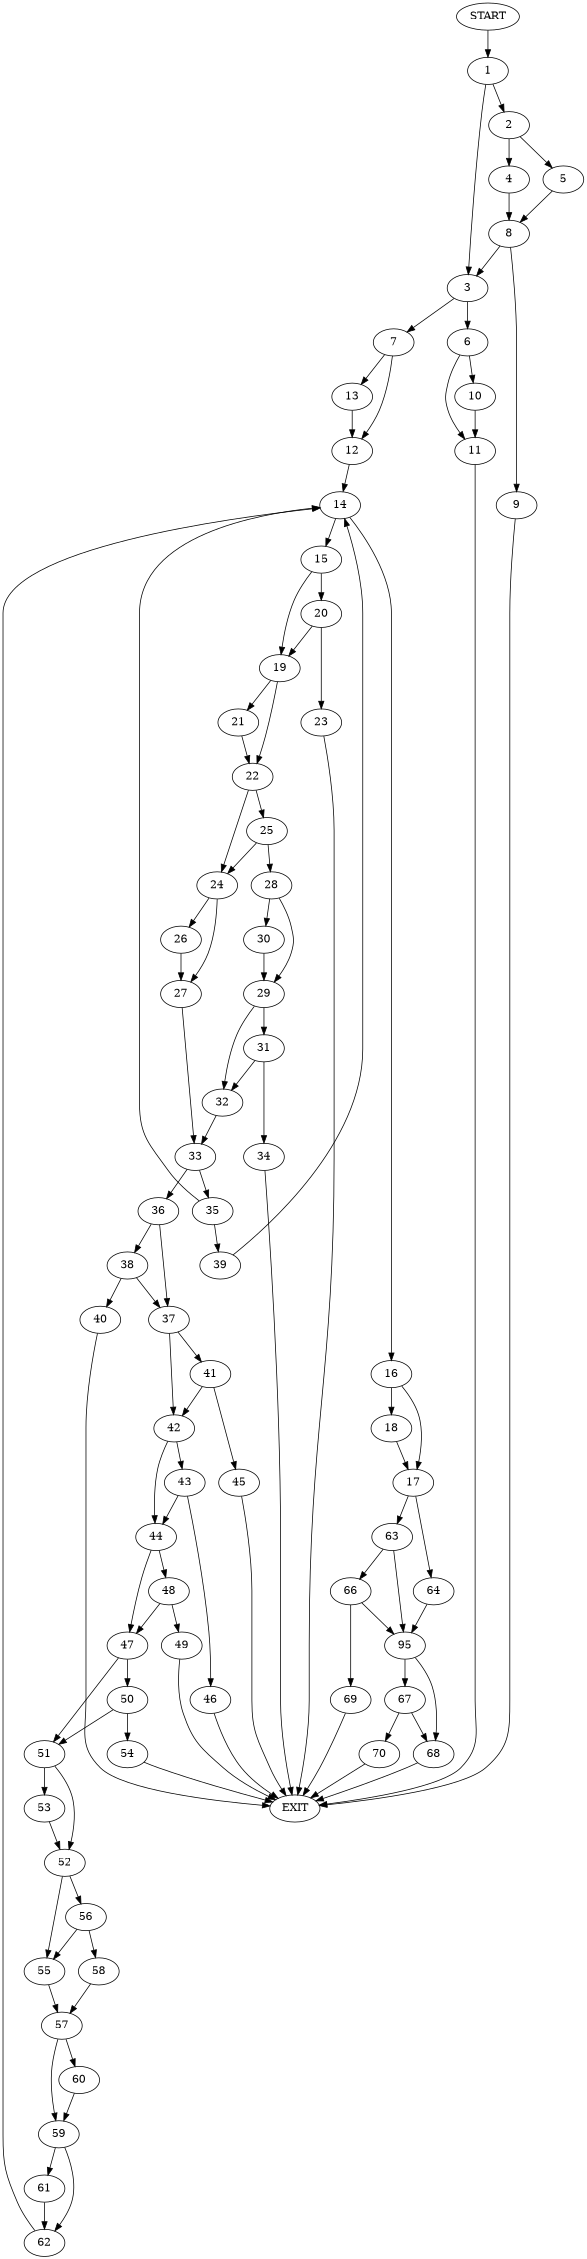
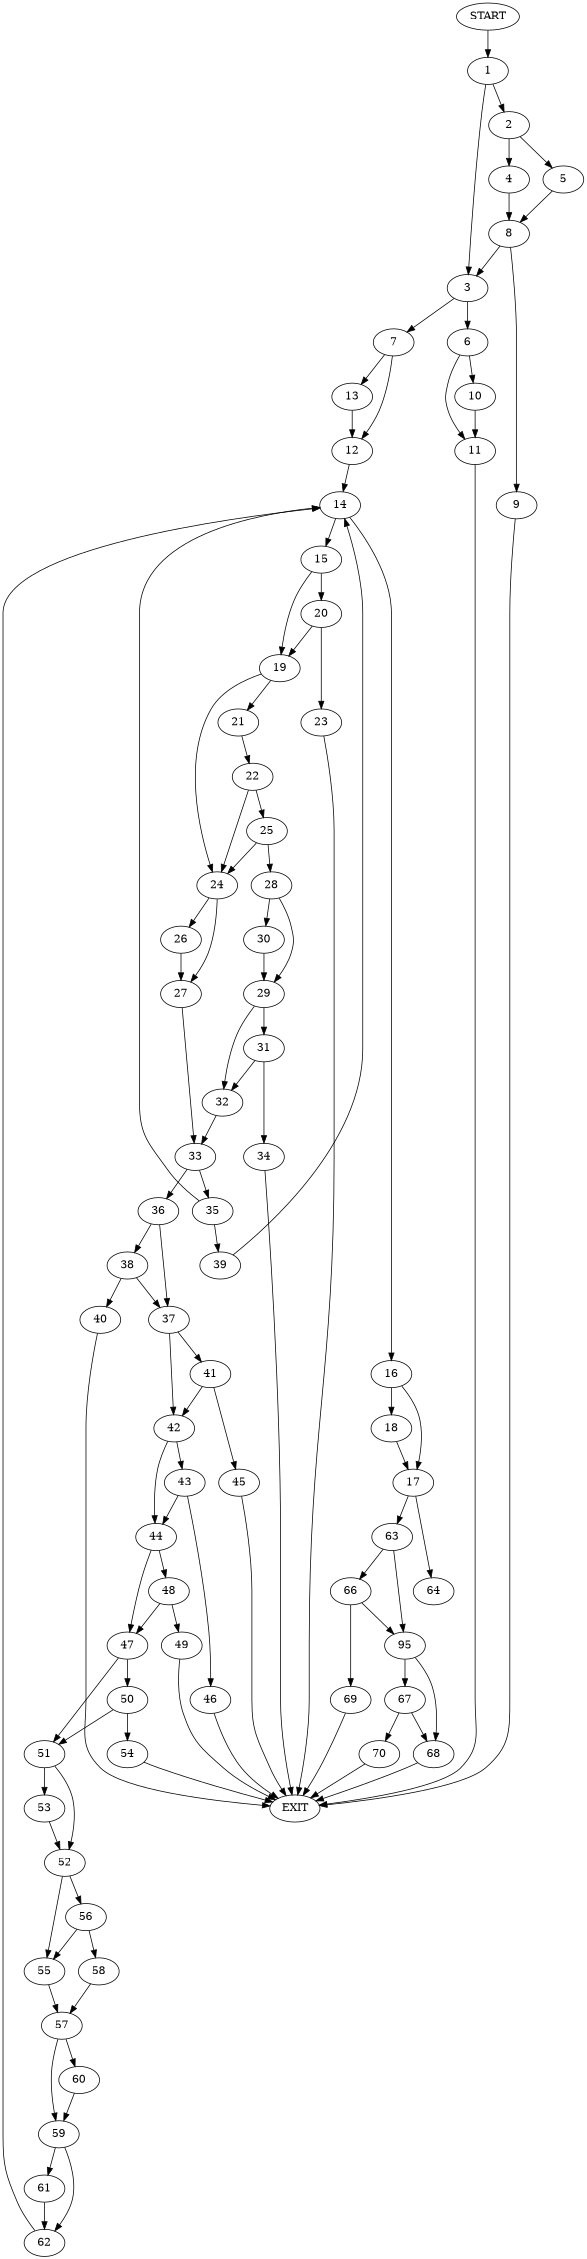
(270, 719) -> (197, 755)
(421, 1615) -> none
